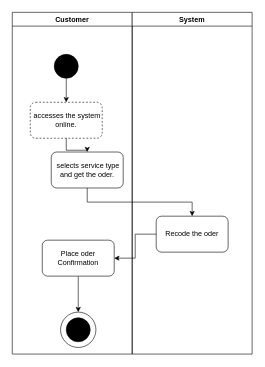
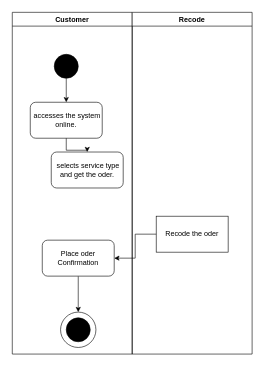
(192, 20) -> (192, 20)
(66, 120) -> (66, 120)
(87, 201) -> none
(192, 234) -> (192, 234)
